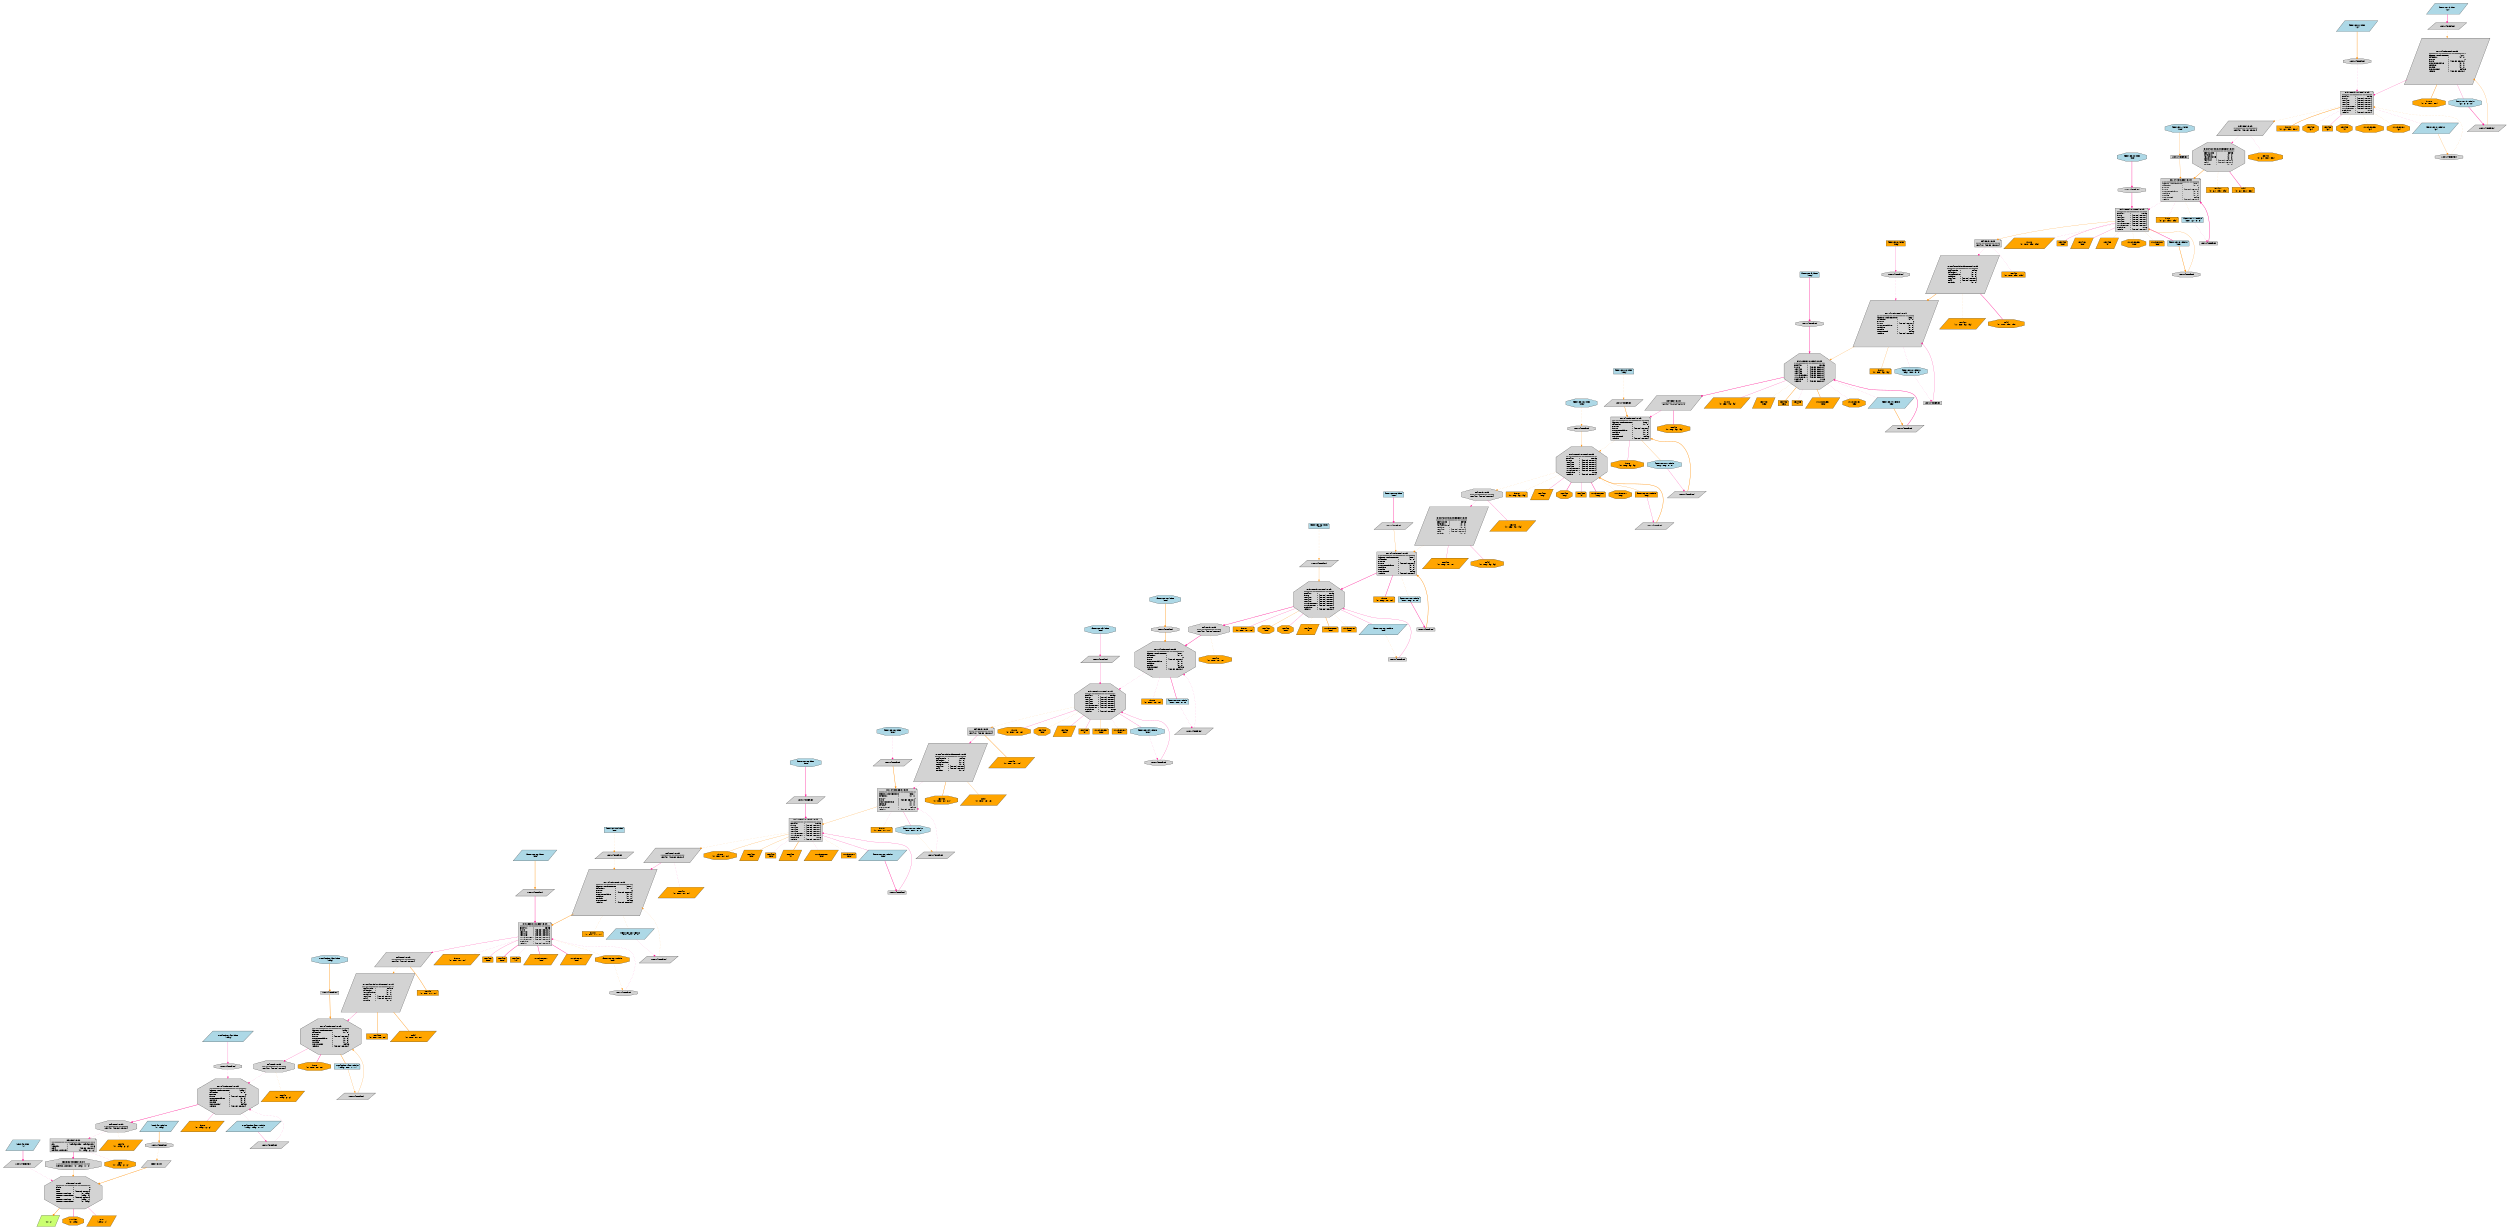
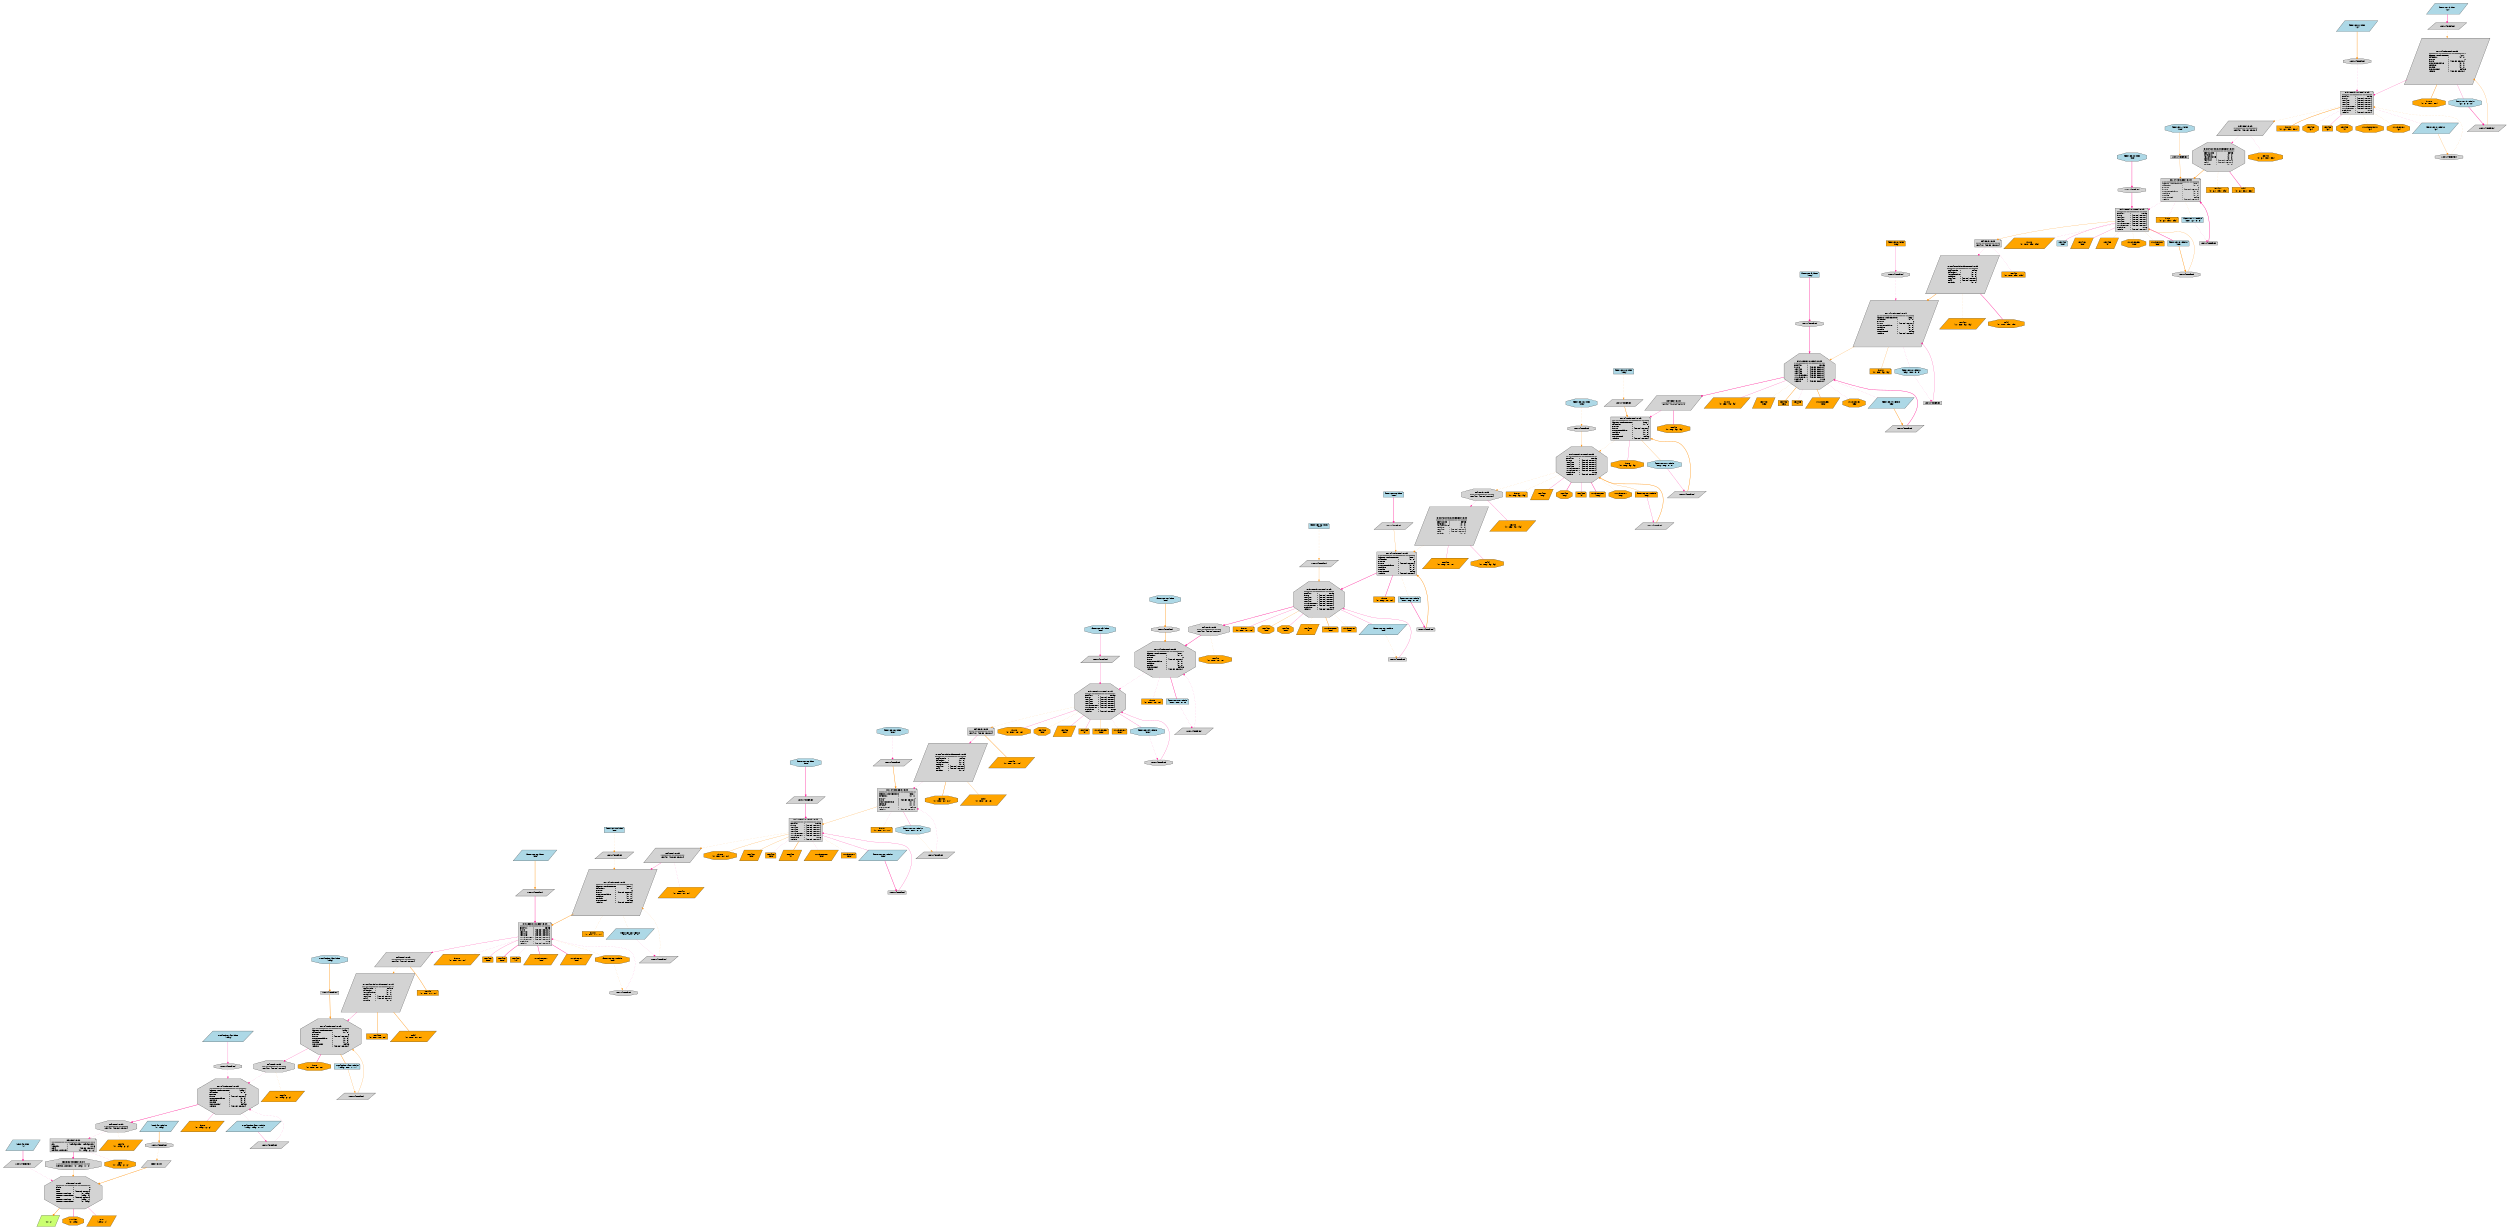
(2370, 128) -> (2370, 128)
(2062, 243) -> (2062, 243)
